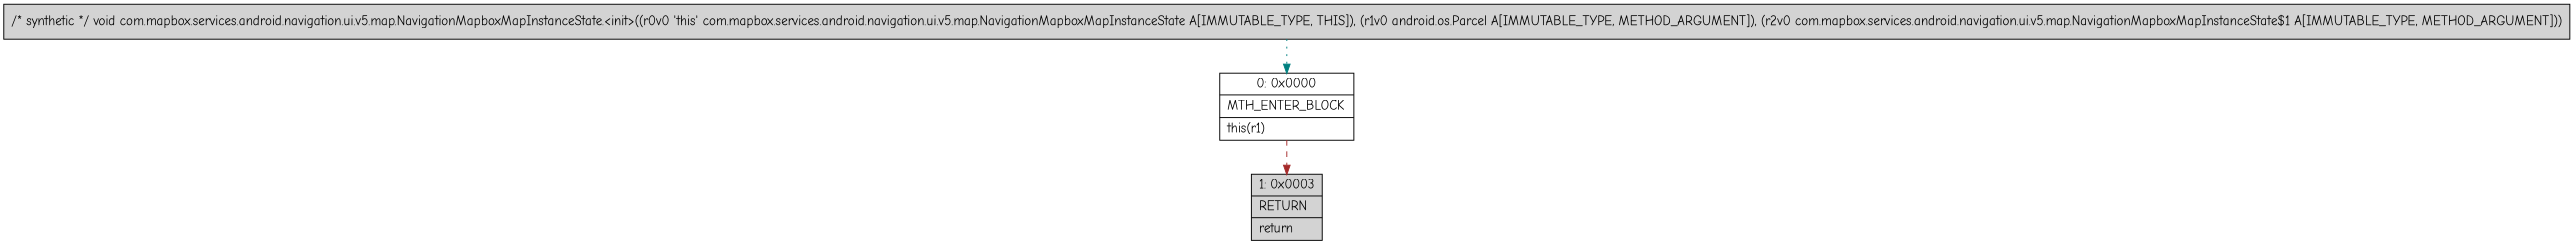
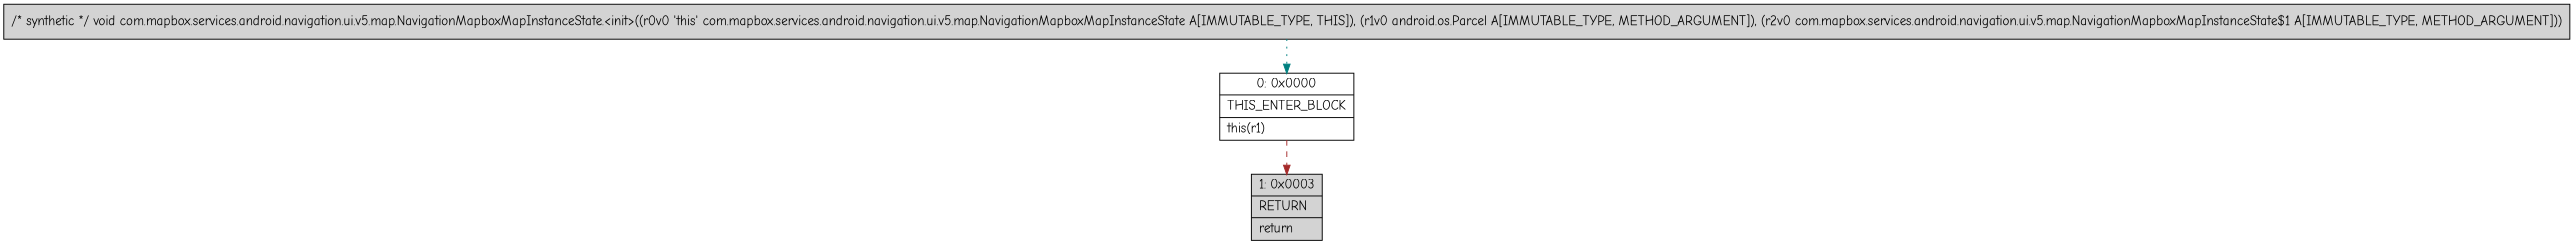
(1286, 106) -> (1287, 106)
